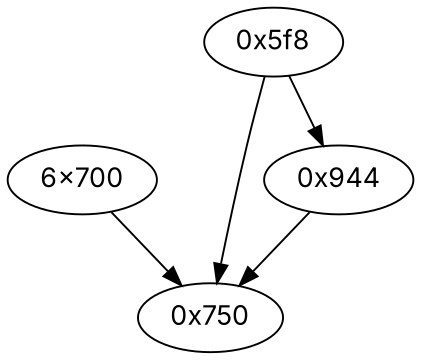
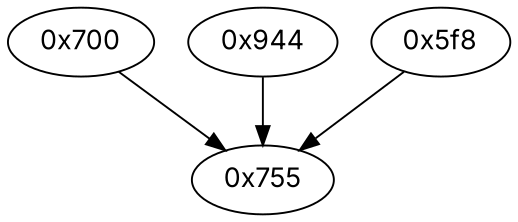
(302, 102) -> none
(82, 180) -> (81, 42)
(211, 318) -> (263, 180)
